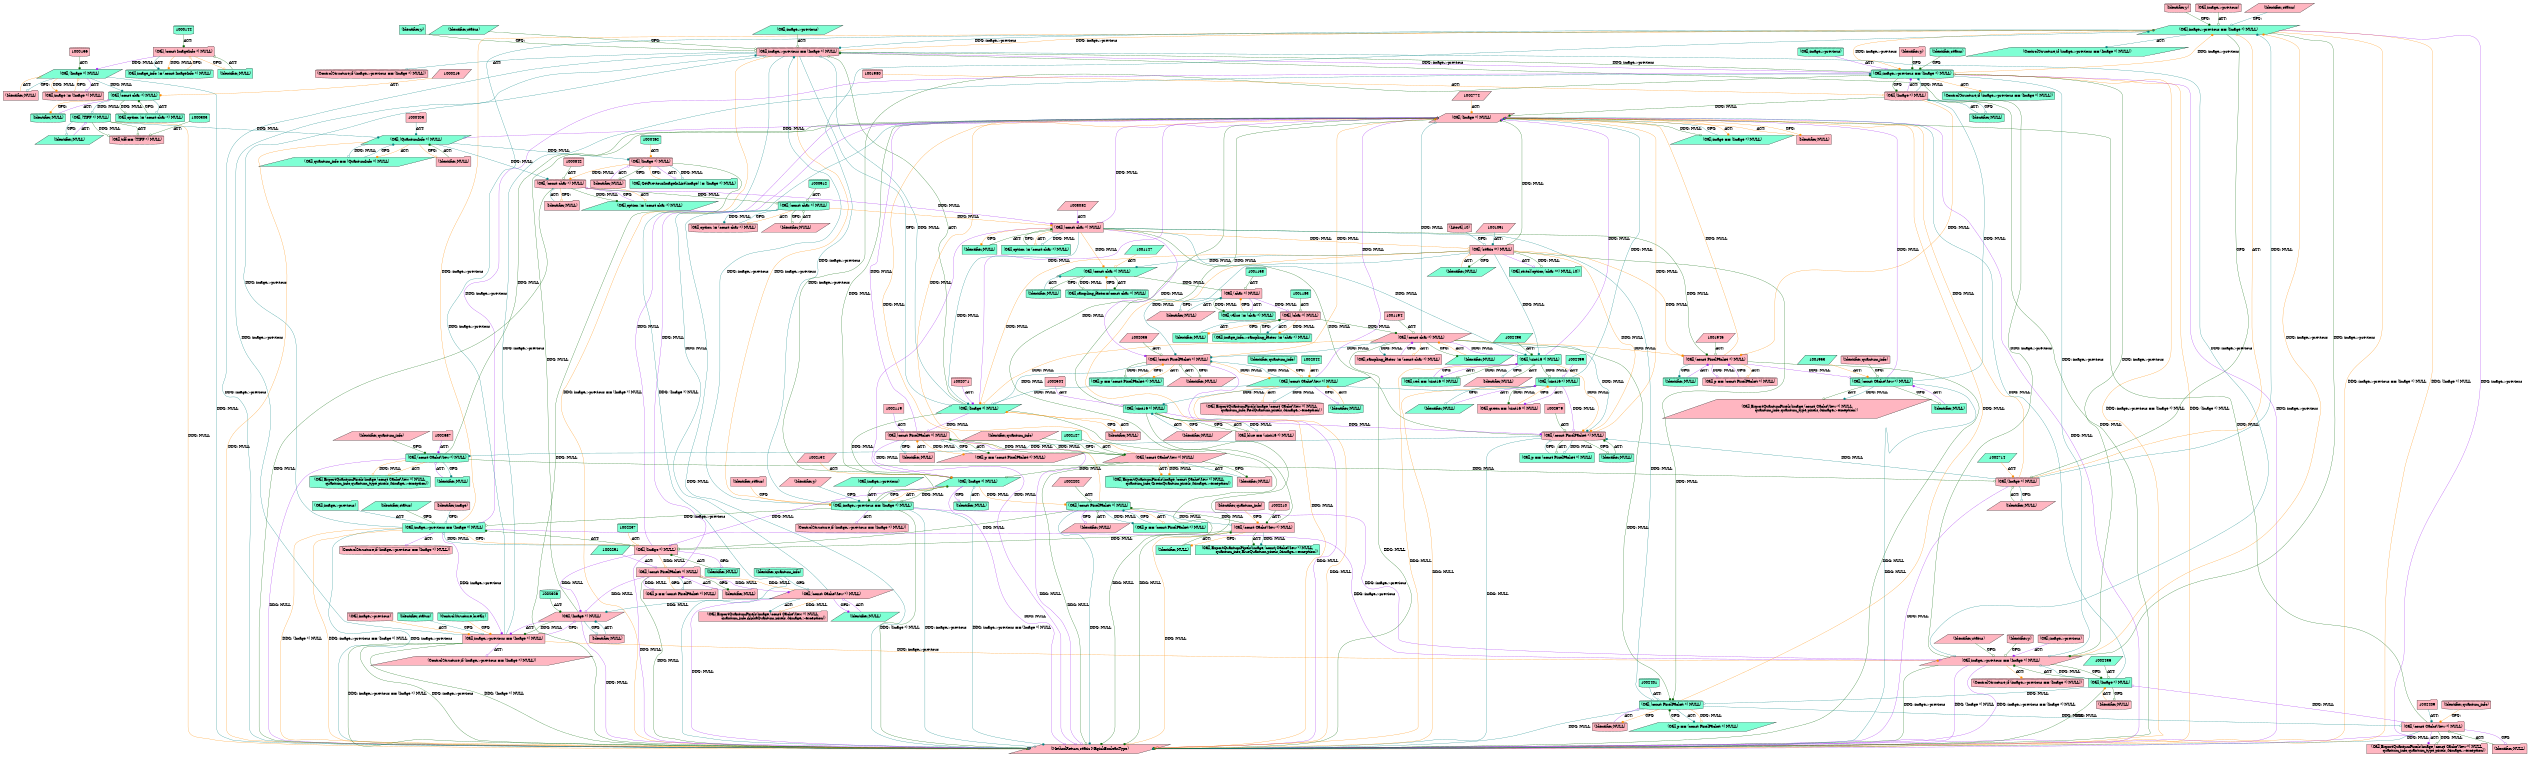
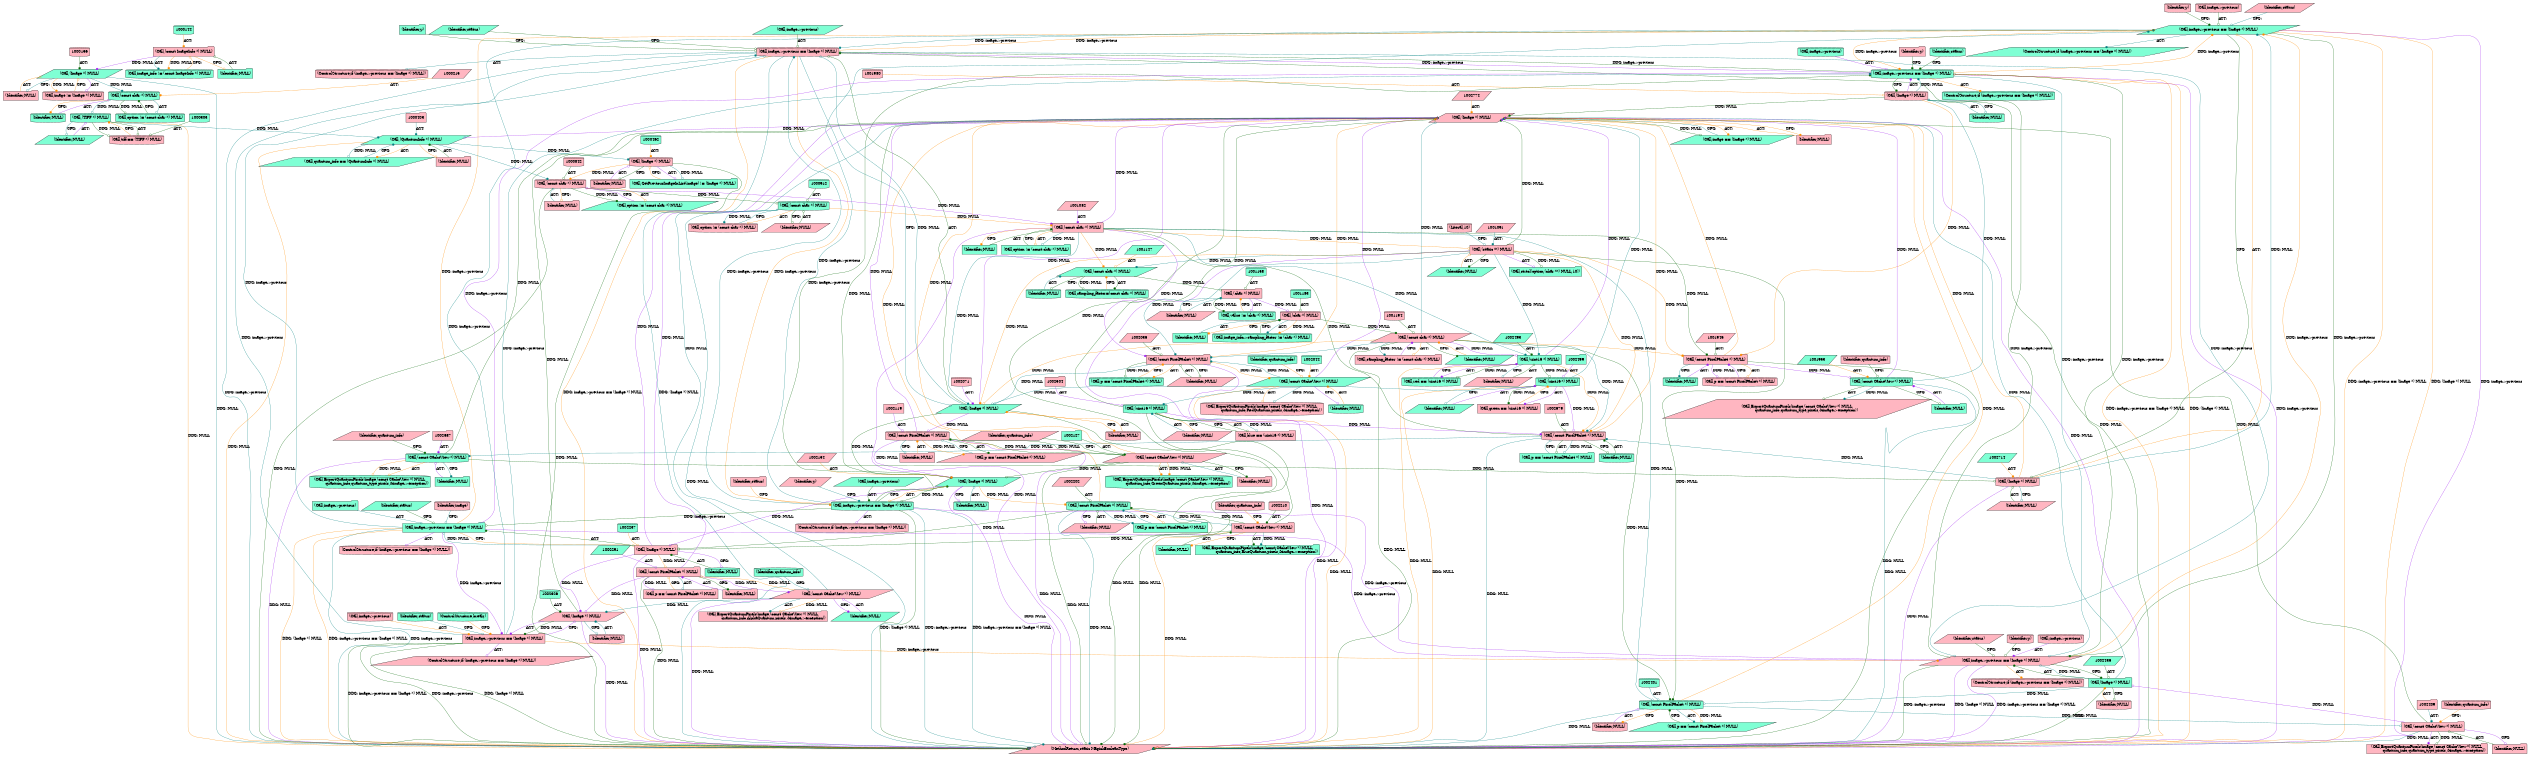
(184, 40) -> (184, 40)
none -> (121, 128)
(1078, 206) -> (1078, 206)
(1177, 406) -> (1177, 406)
